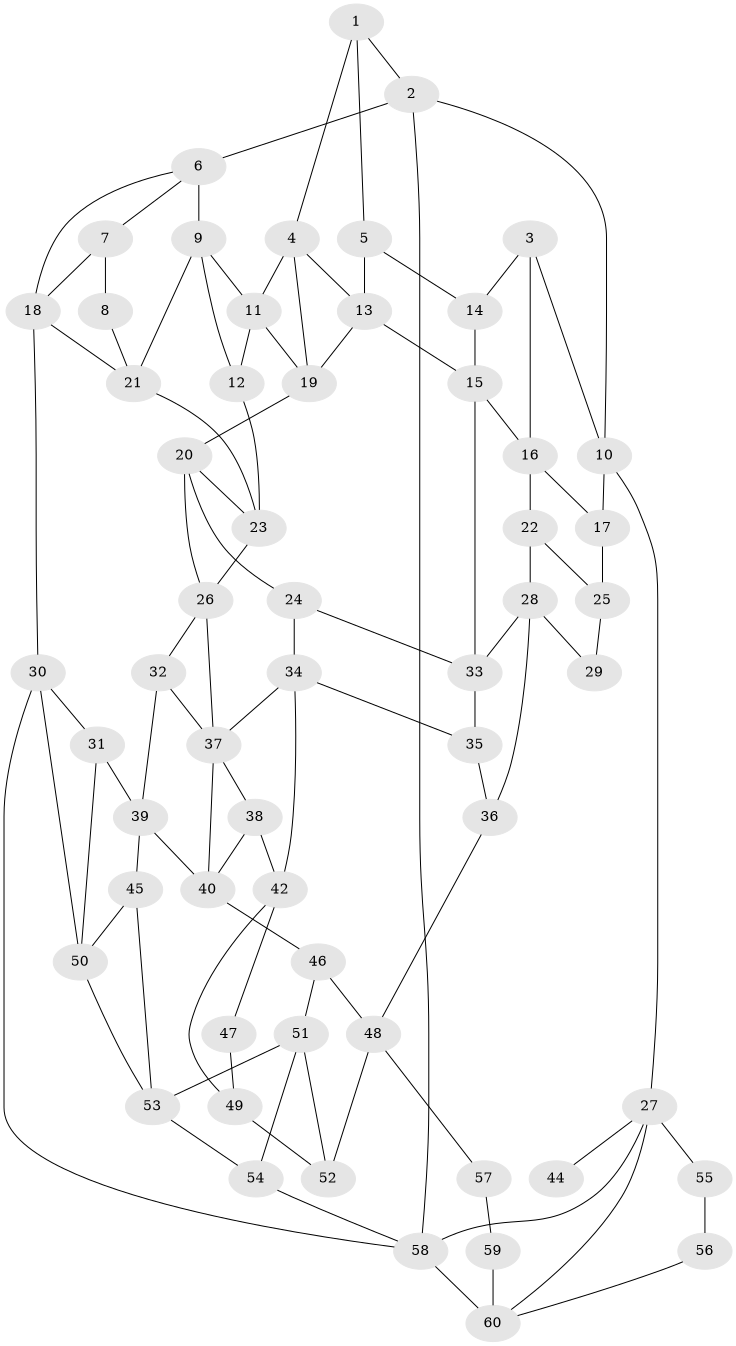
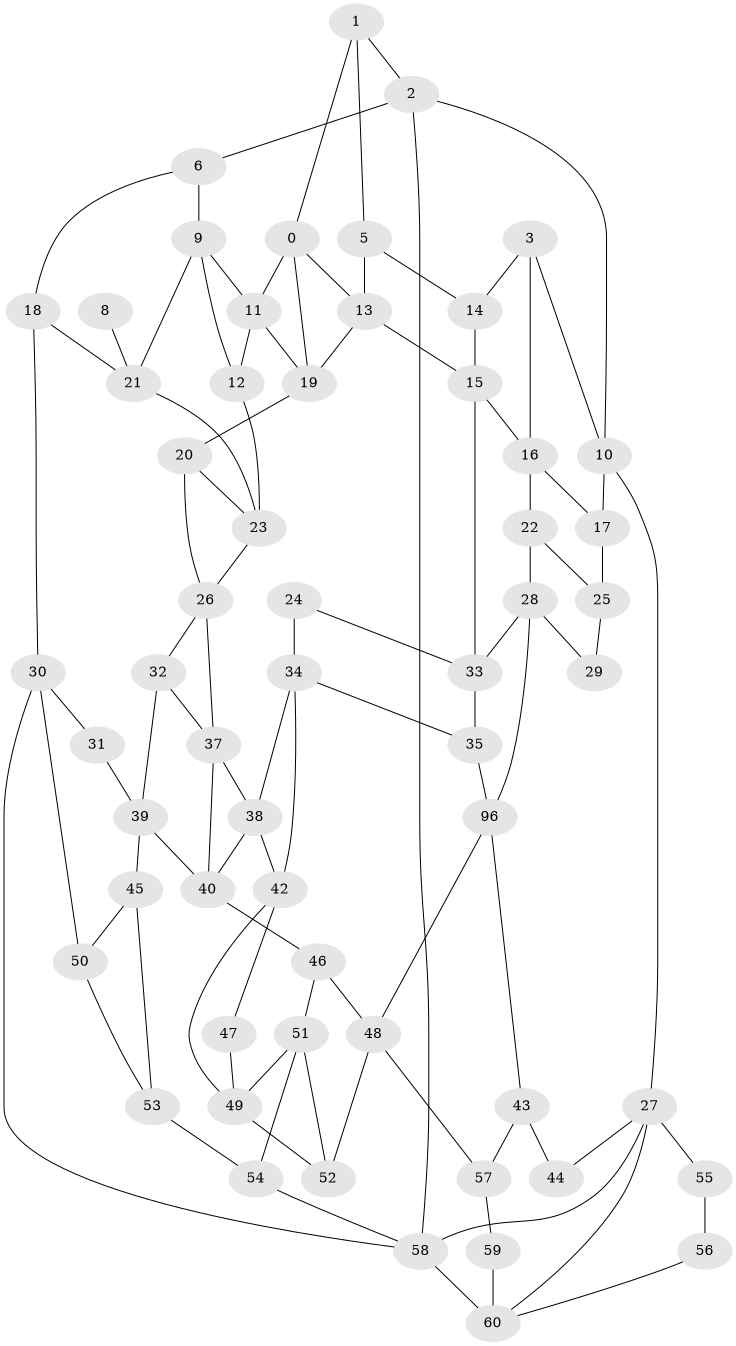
(105, 239) -> none
(292, 239) -> (292, 239)
(219, 541) -> none
(254, 709) -> (275, 745)
(490, 817) -> (490, 817)
(89, 854) -> none
(224, 1072) -> (268, 1070)
none -> (522, 1107)
